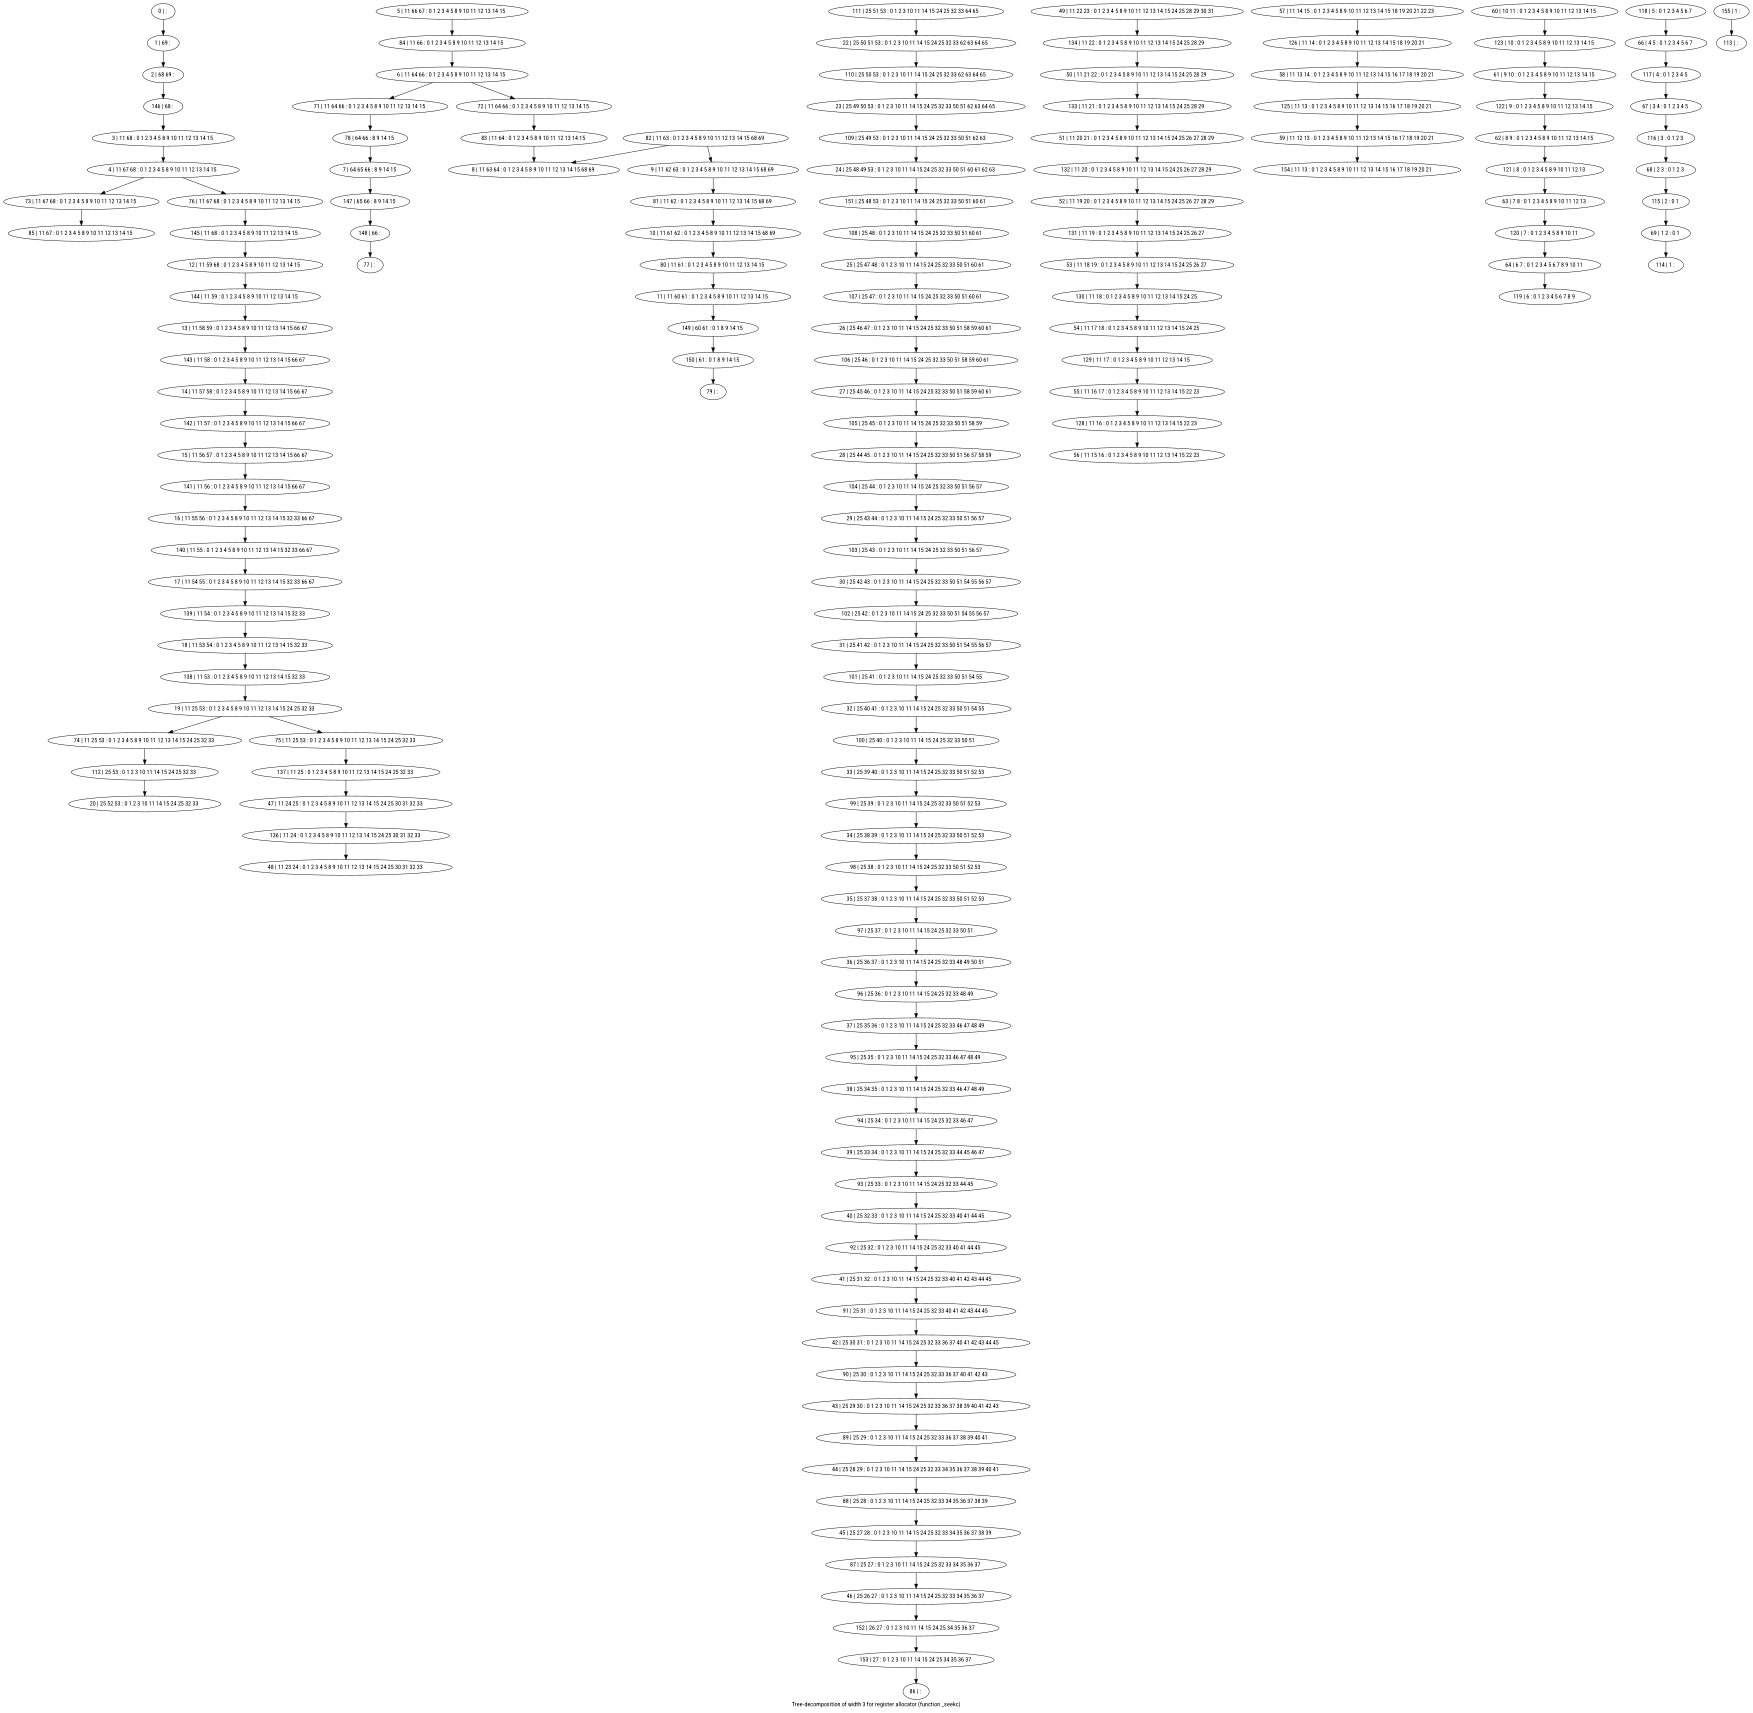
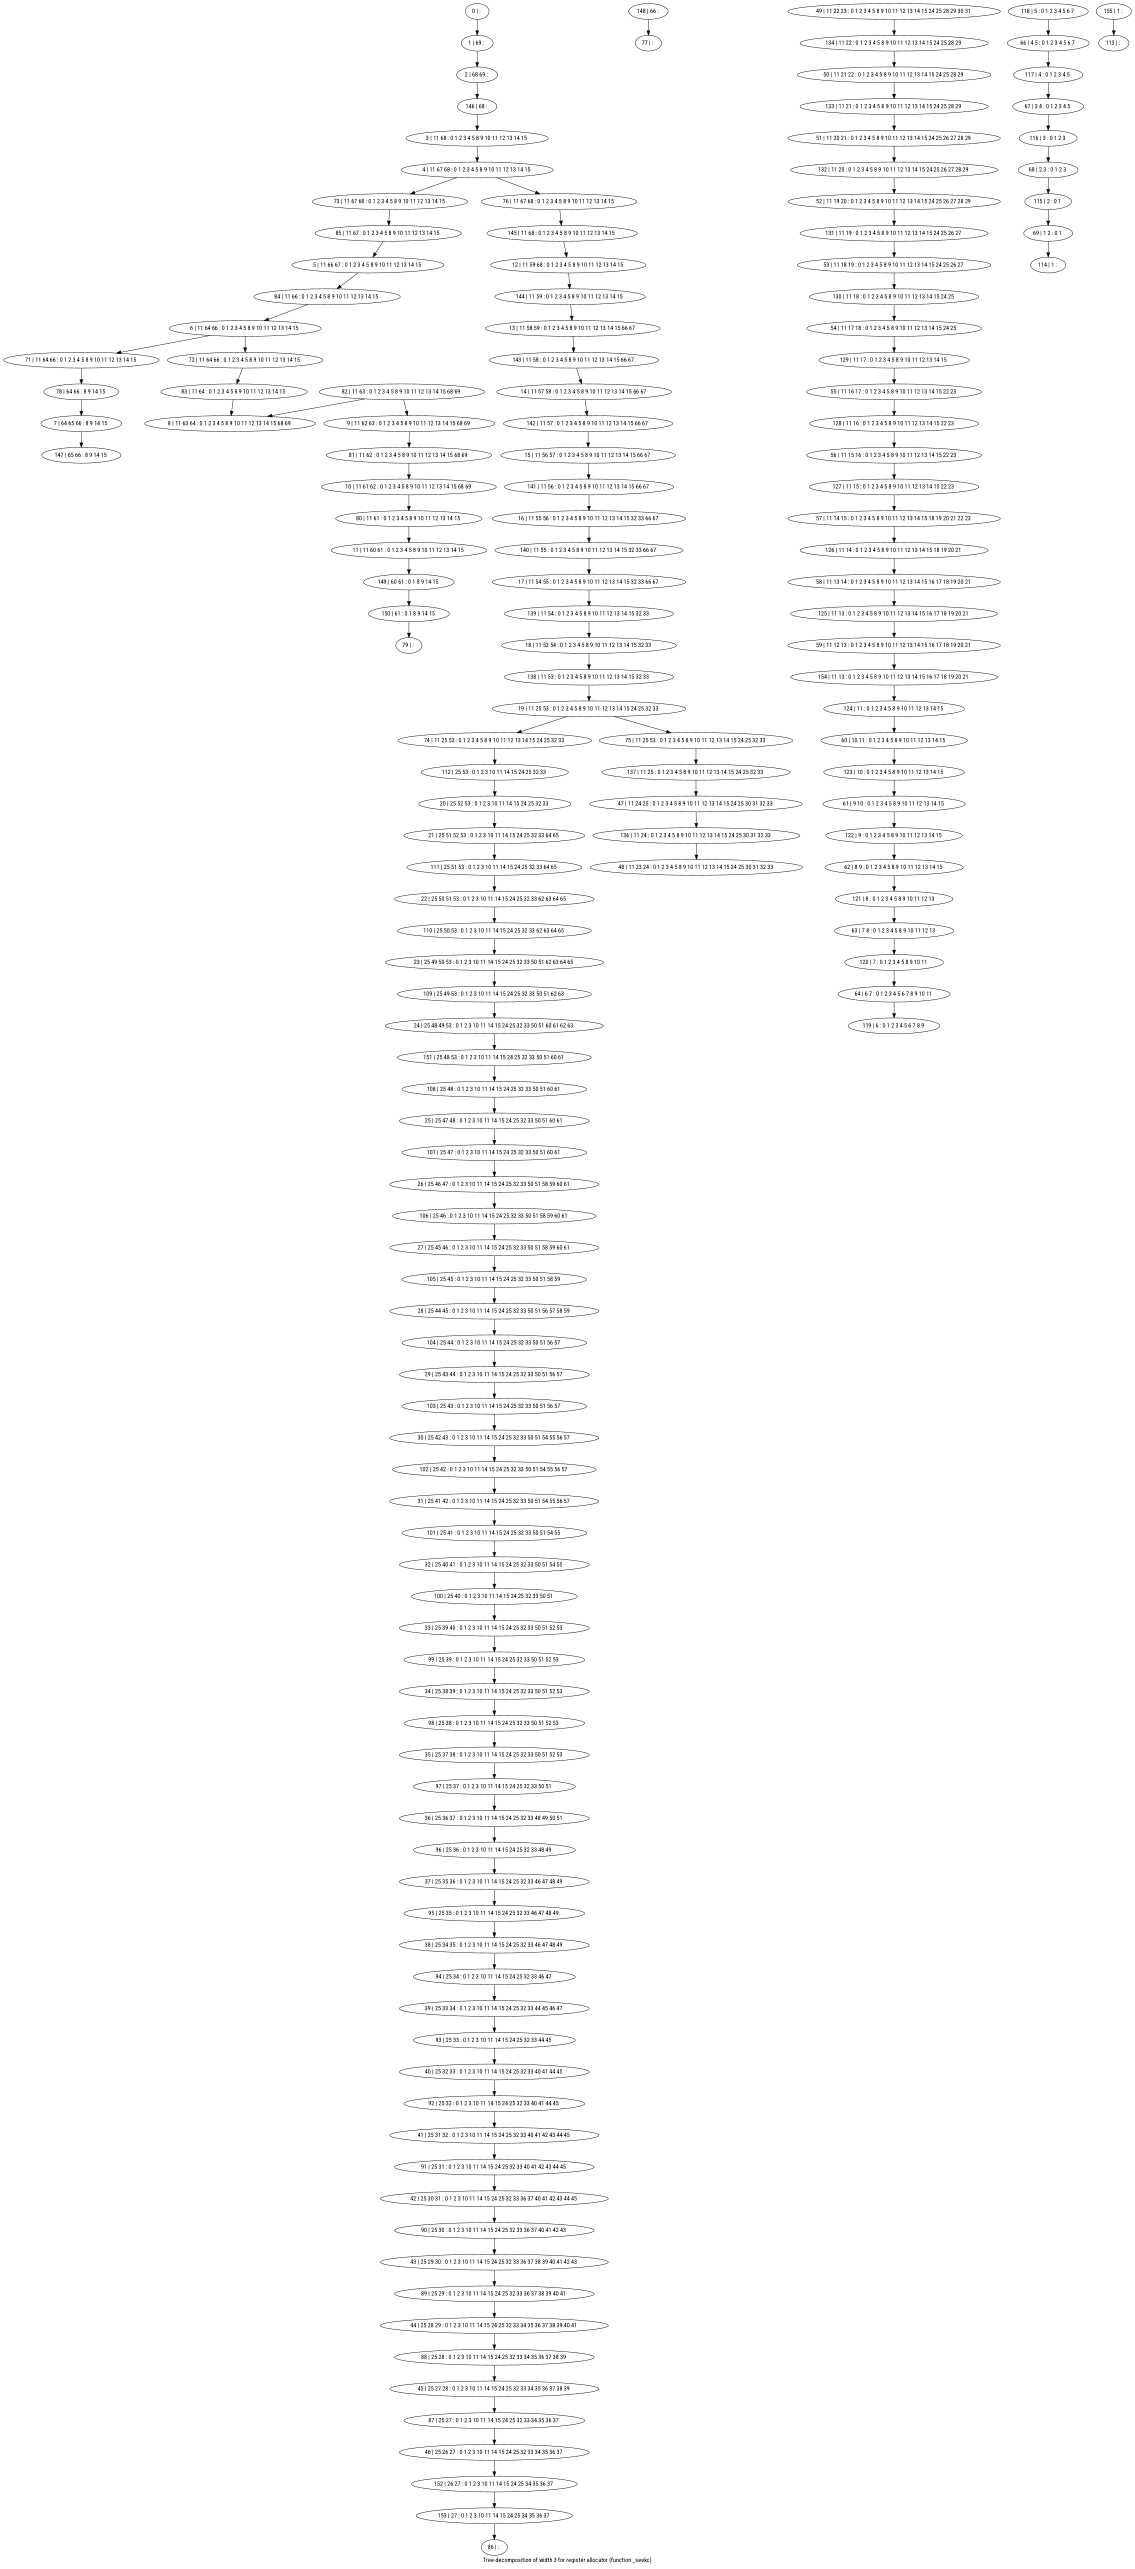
(370, 215) -> none
none -> (379, 247)
none -> (894, 487)
none -> (894, 709)
none -> (494, 836)
